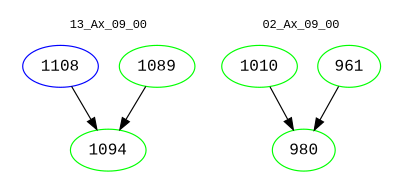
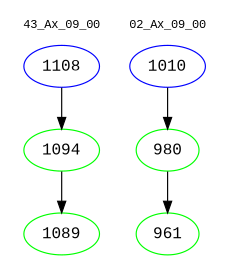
(109, 25) -> (62, 25)
(260, 66) -> (168, 66)
(136, 103) -> (62, 186)
(329, 103) -> (168, 186)
